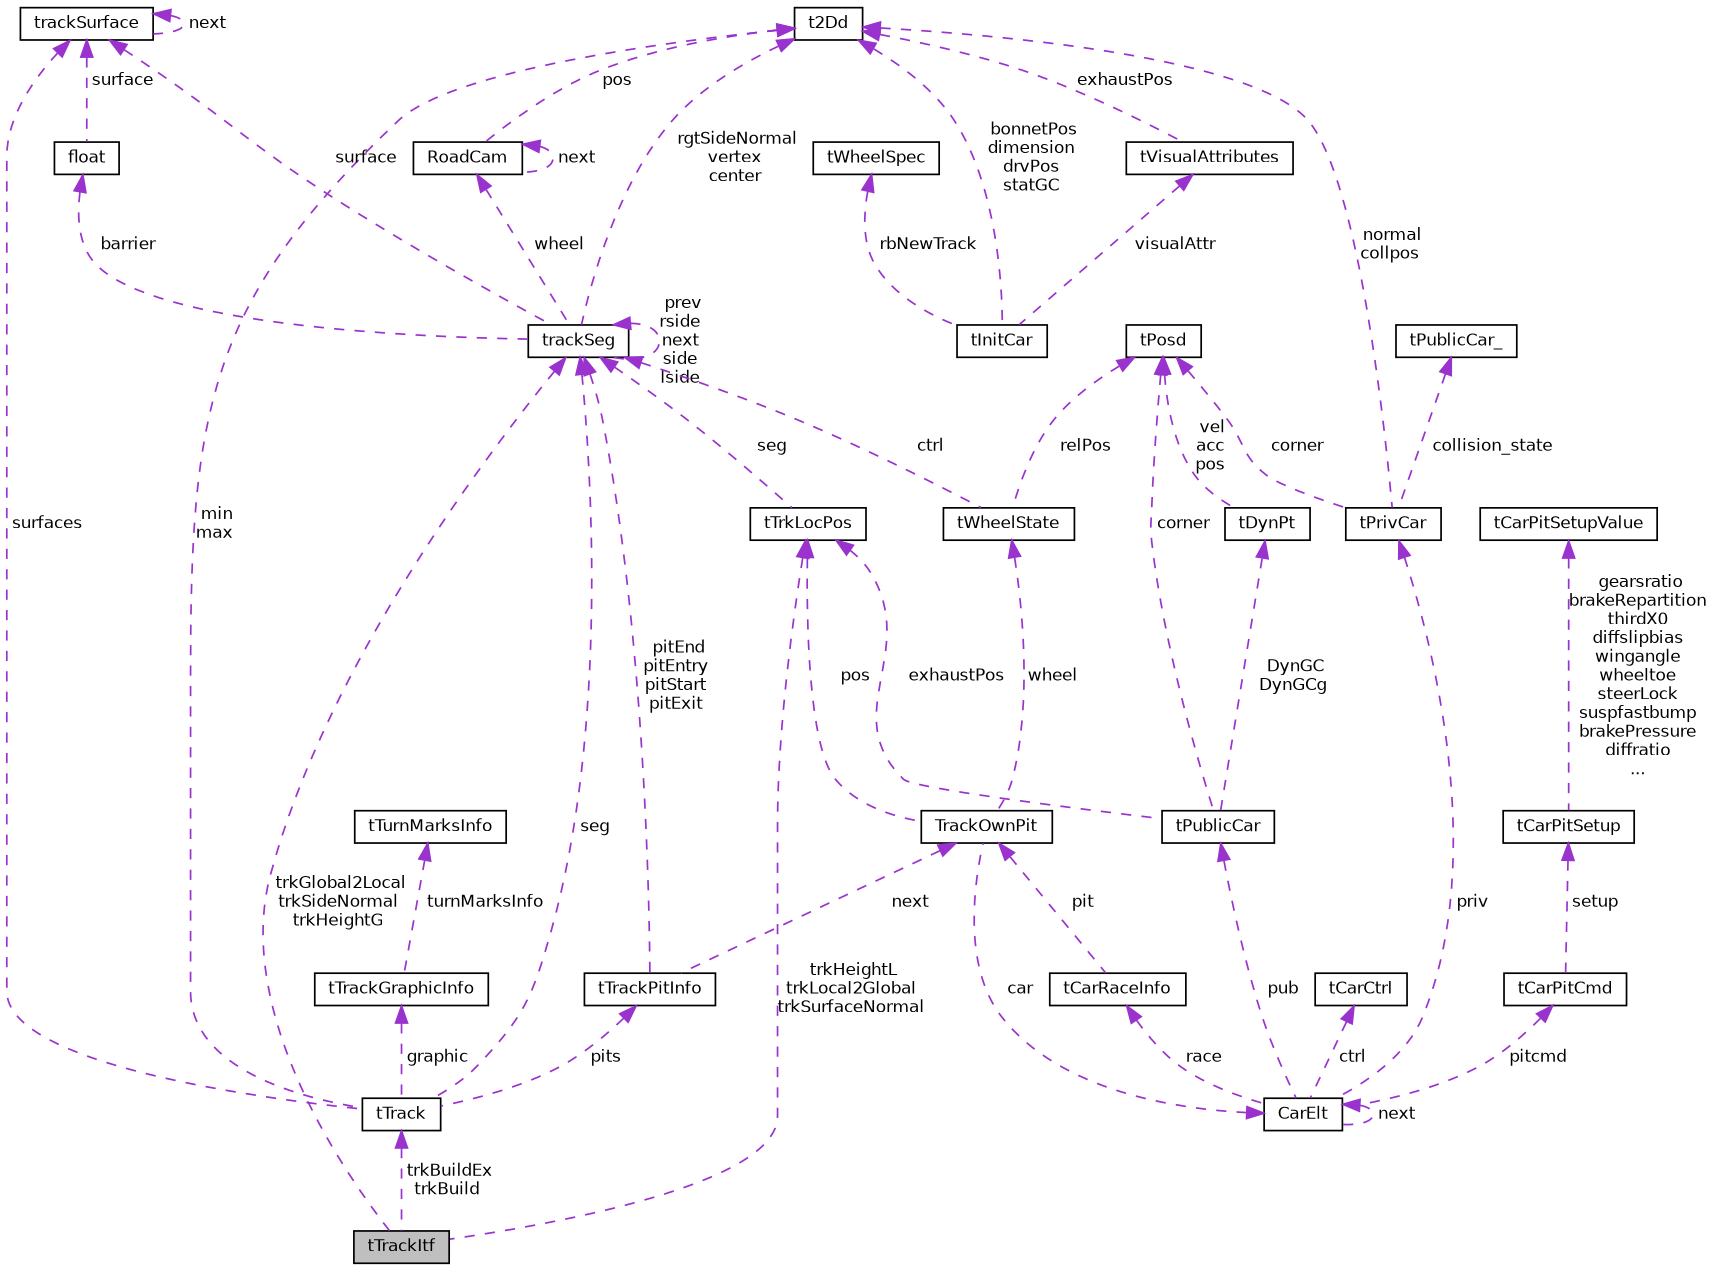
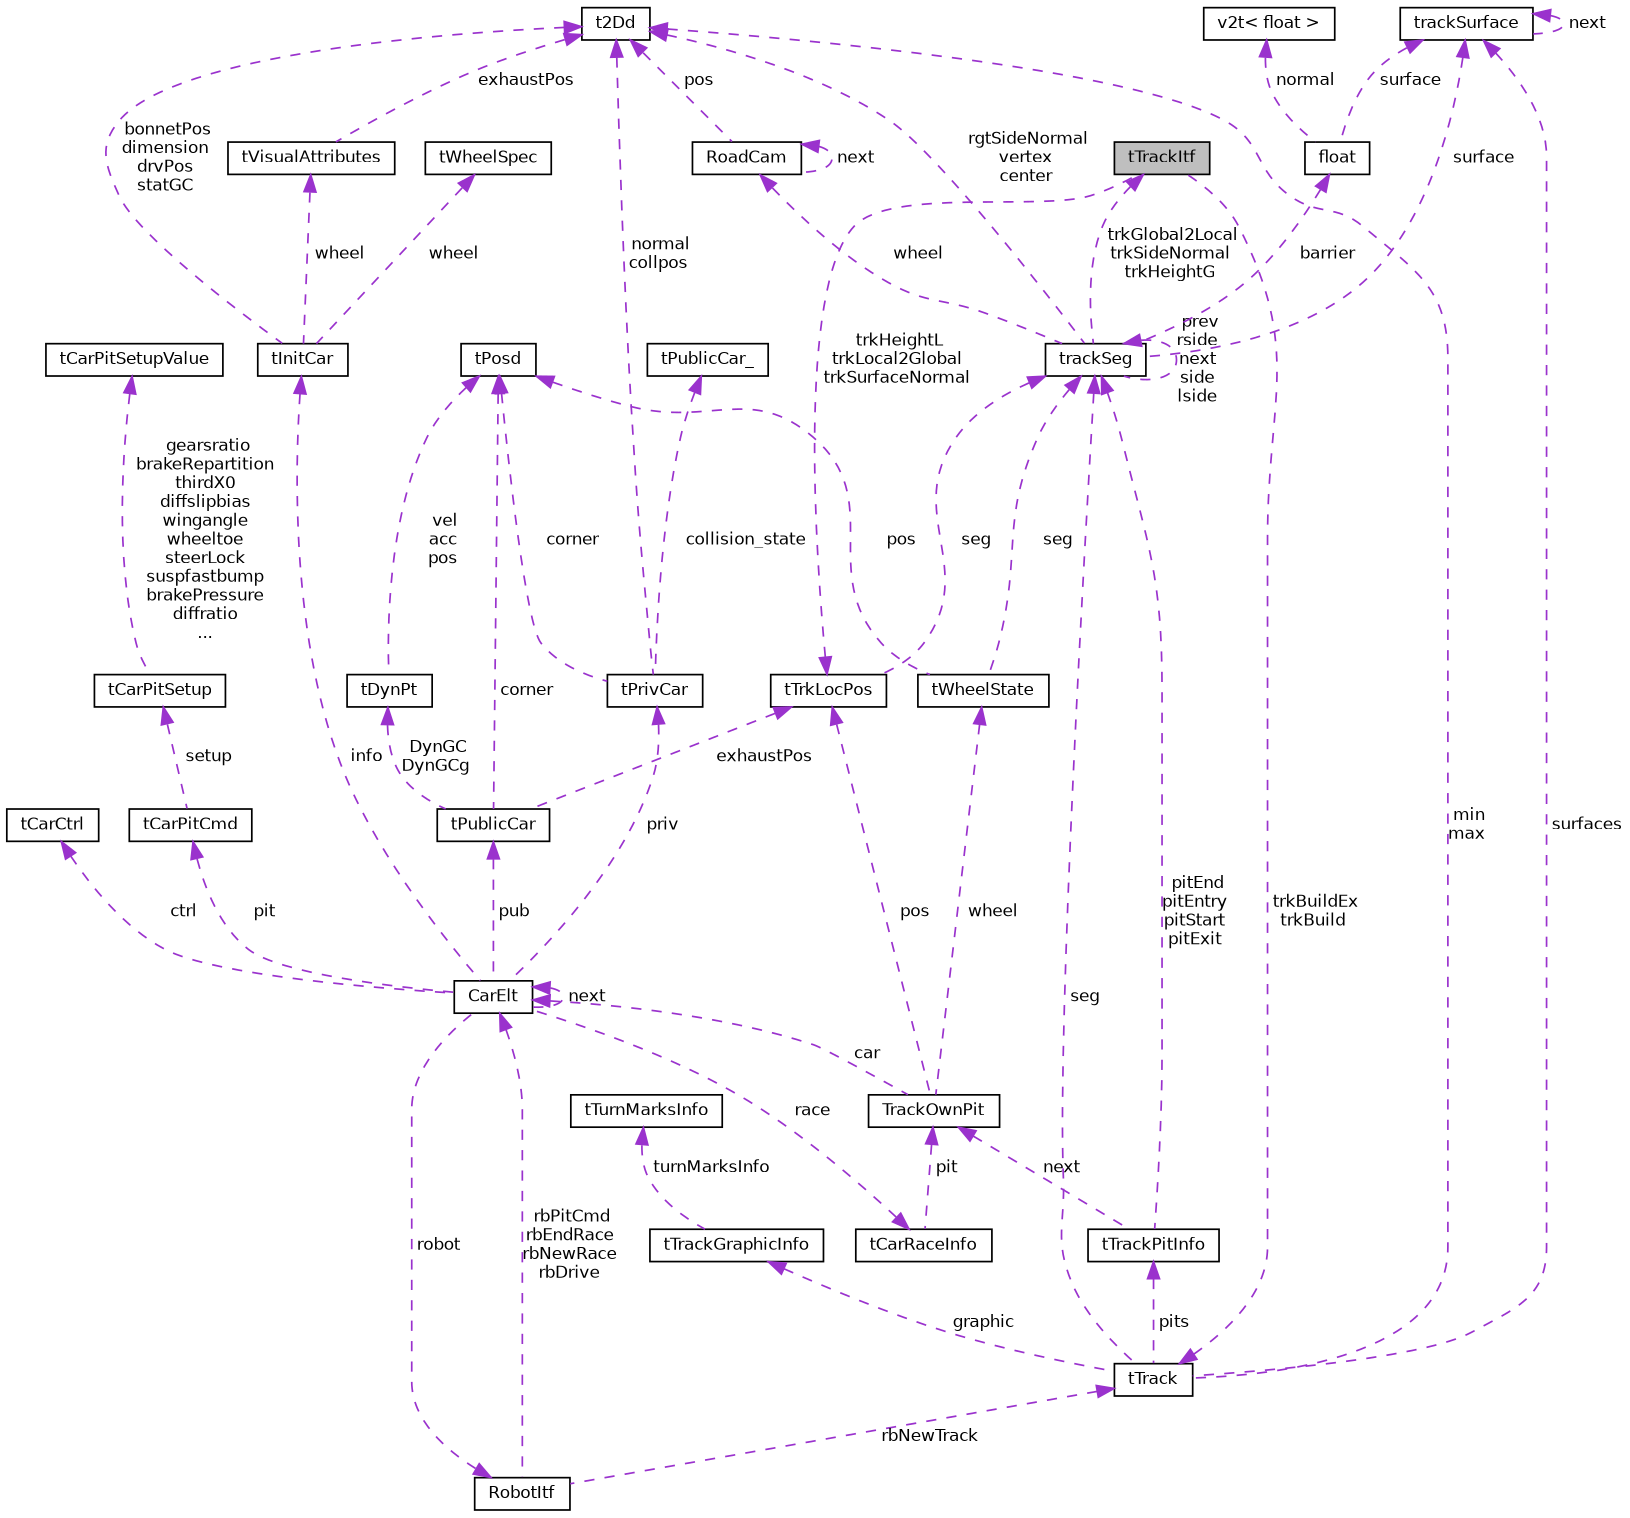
none -> (1269, 24)
(926, 245) -> (452, 254)
(1173, 245) -> (338, 254)
(928, 447) -> (1056, 540)
(1084, 447) -> (899, 540)
none -> (324, 709)
(302, 783) -> (1093, 260)
(1536, 1057) -> (262, 912)
none -> (522, 1494)
